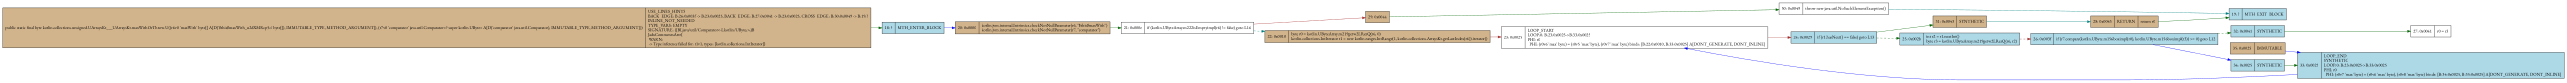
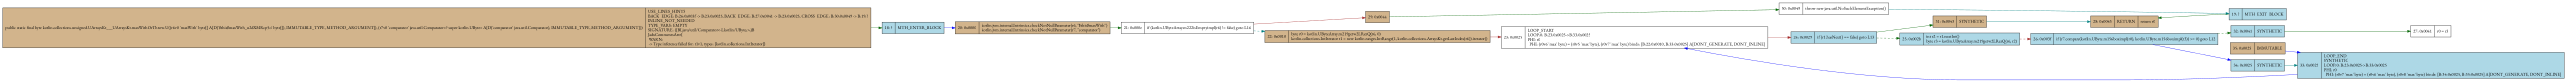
(2192, 20) -> (2195, 16)
(2289, 65) -> (2289, 65)
